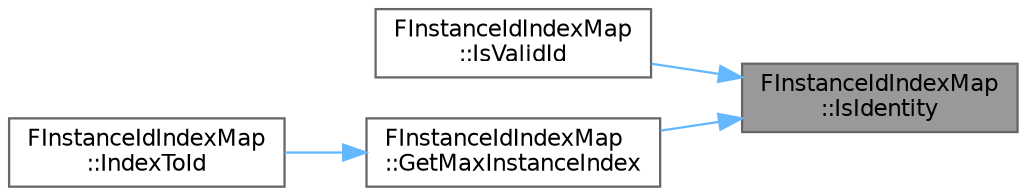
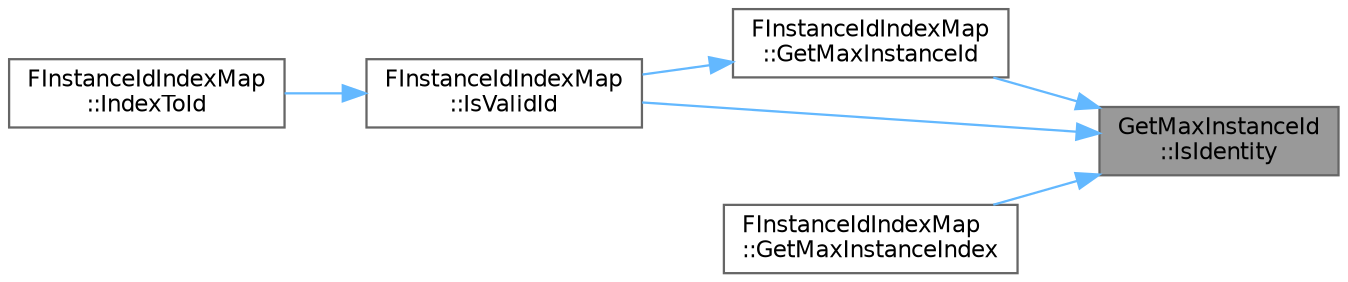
none -> (871, 43)
(880, 98) -> (1219, 141)
(314, 153) -> (313, 93)
